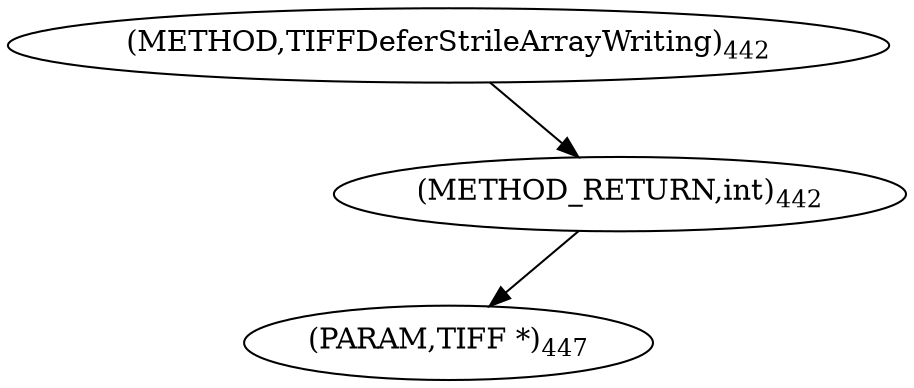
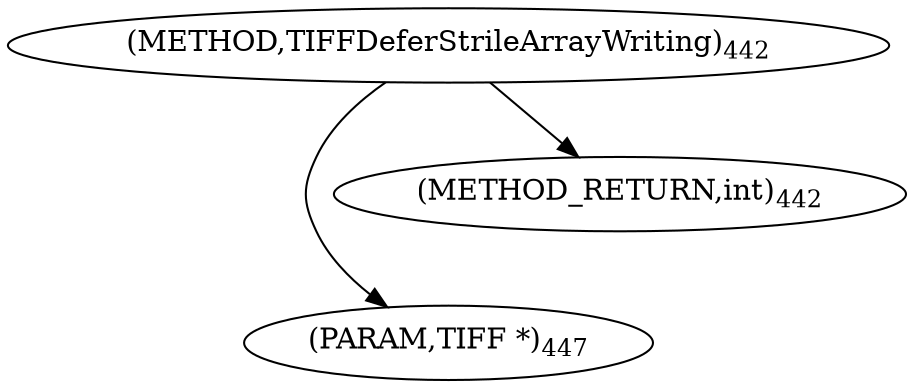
(542, 262) -> (307, 184)
